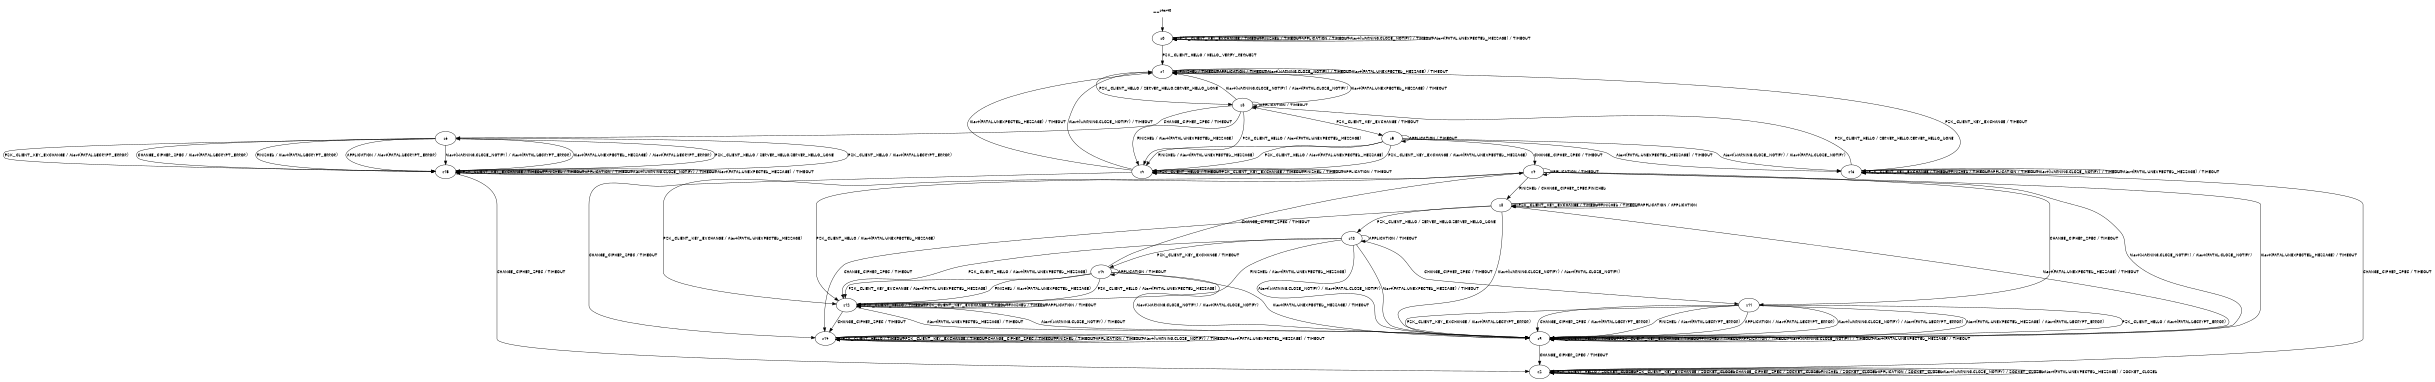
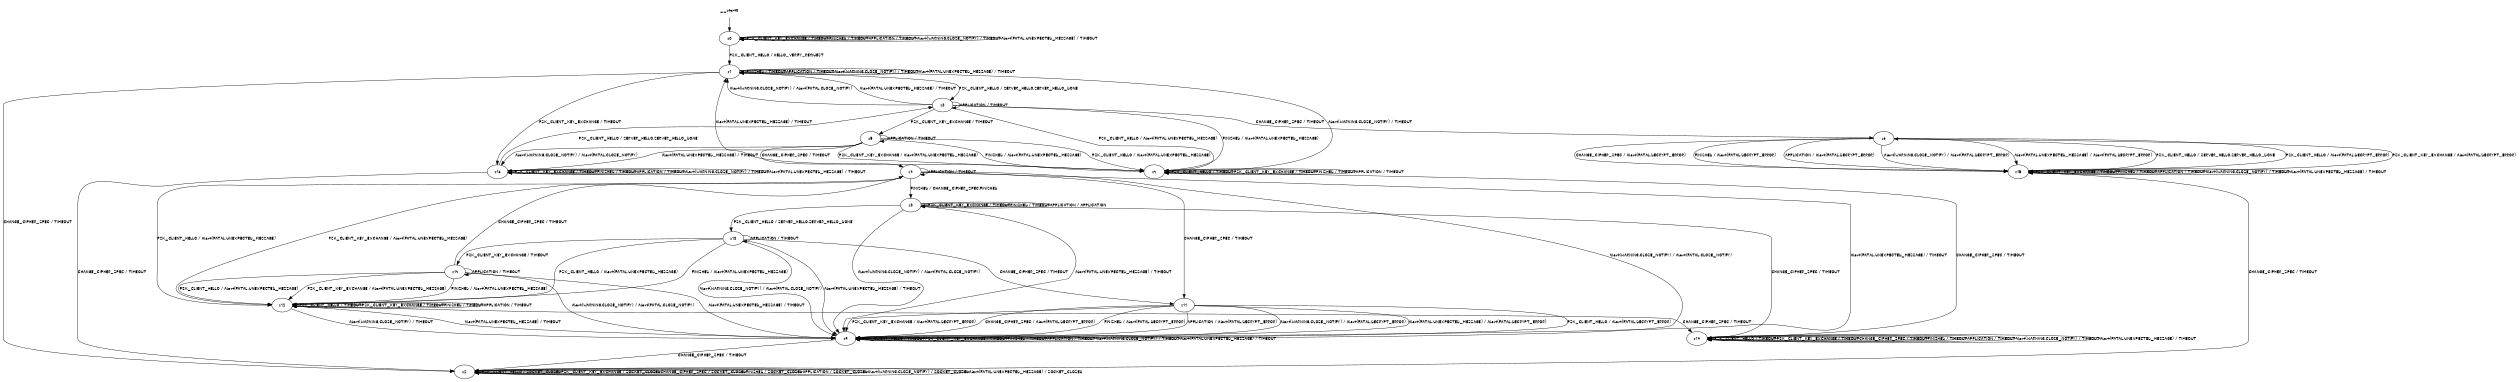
none -> (20, 101)
